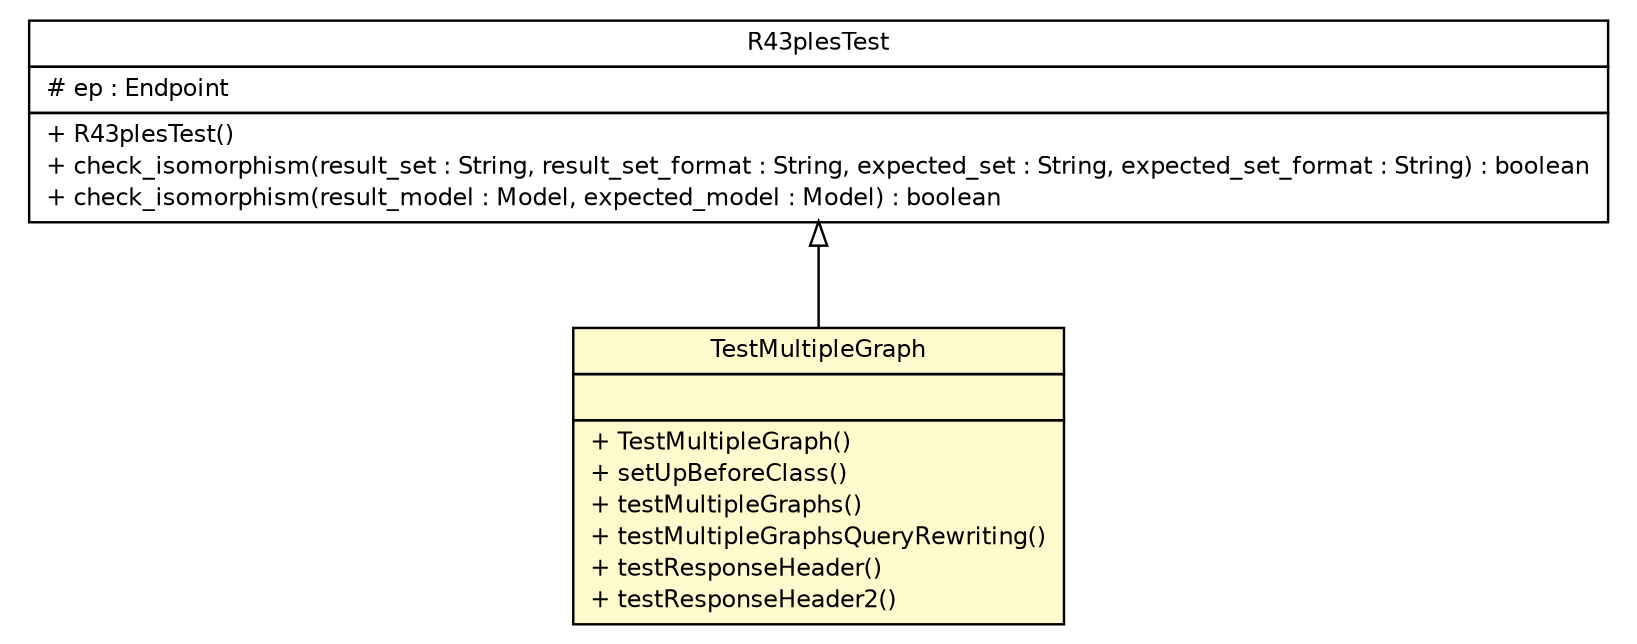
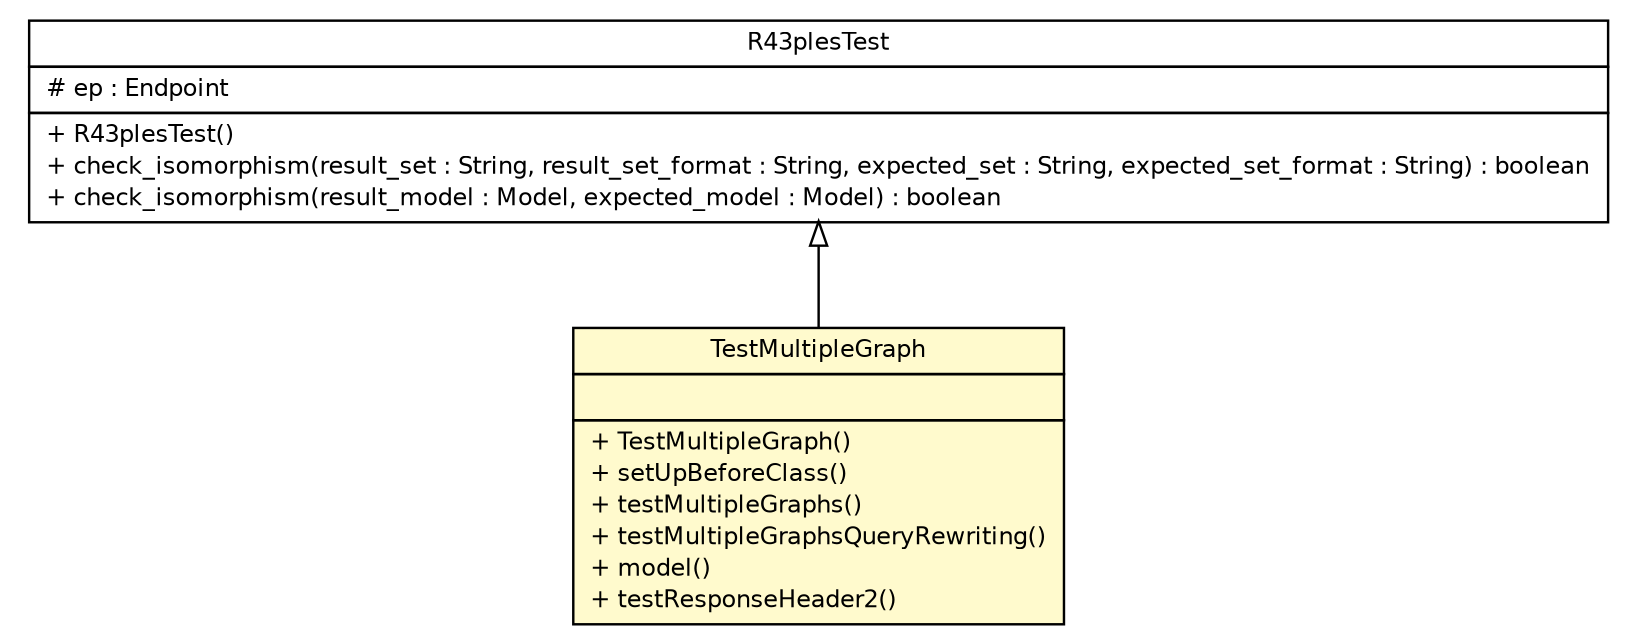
(737, 568) -> (651, 568)
